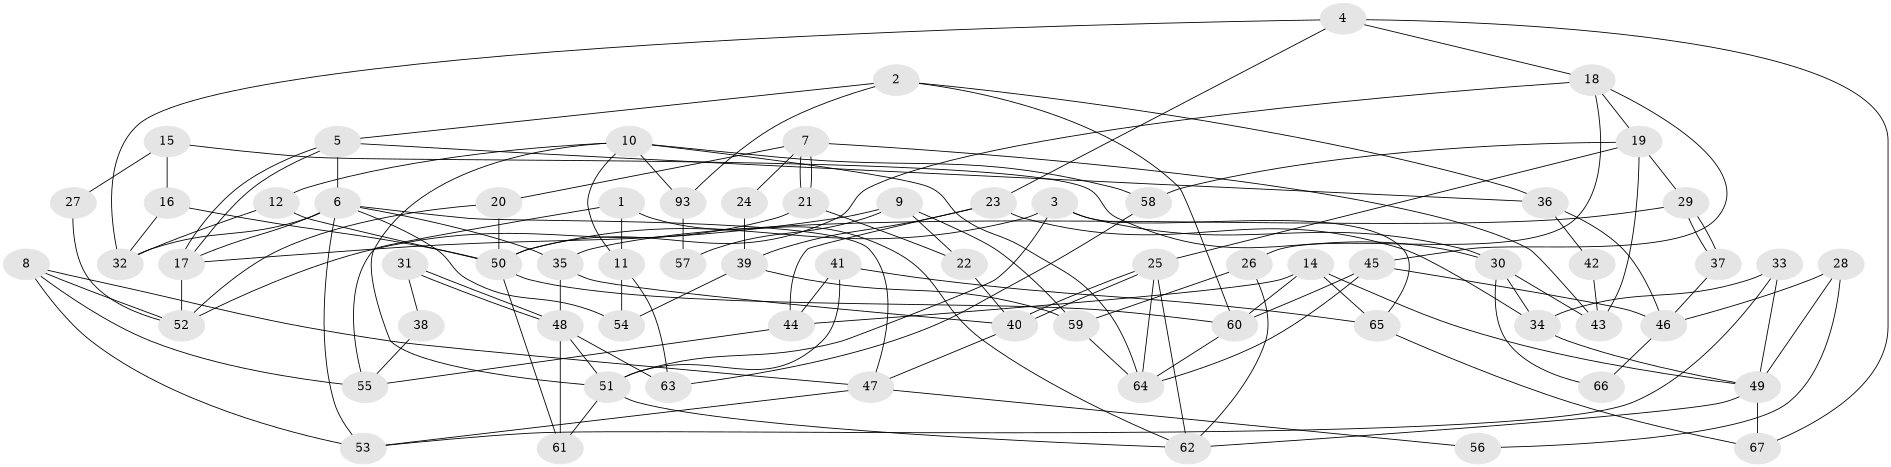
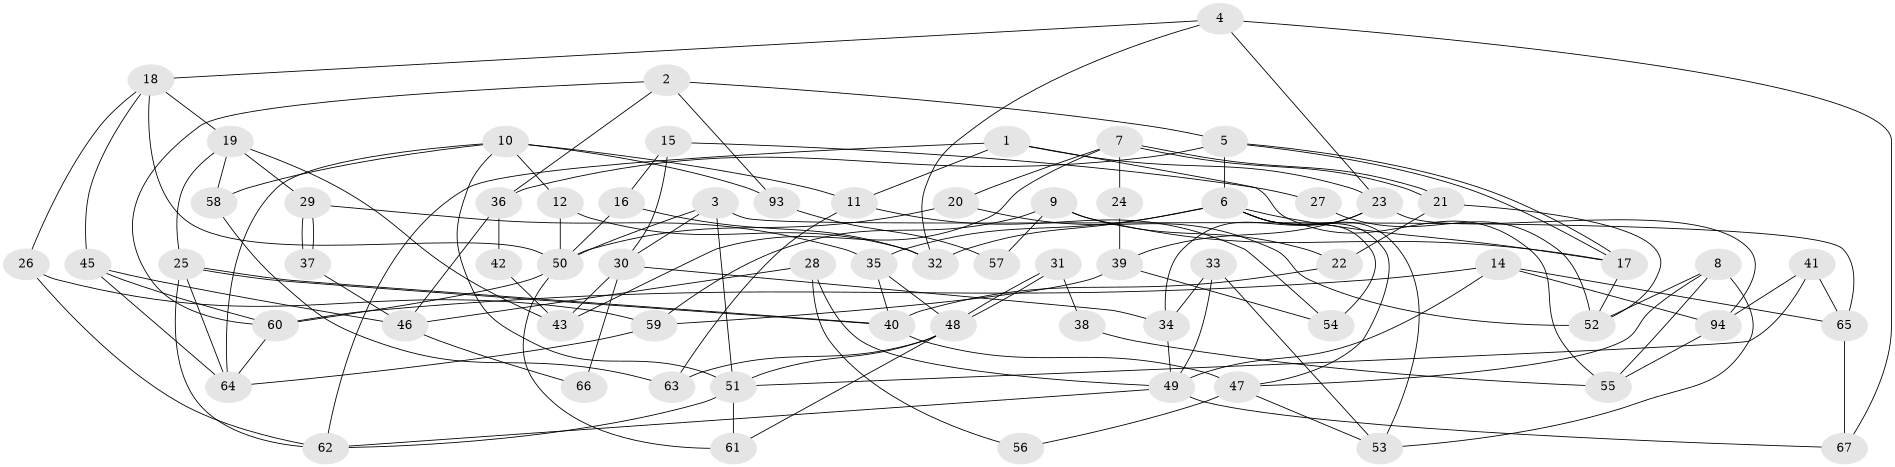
none -> (1196, 166)
(791, 326) -> (1718, 326)
